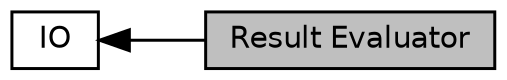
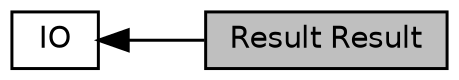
(350, 40) -> (326, 40)
